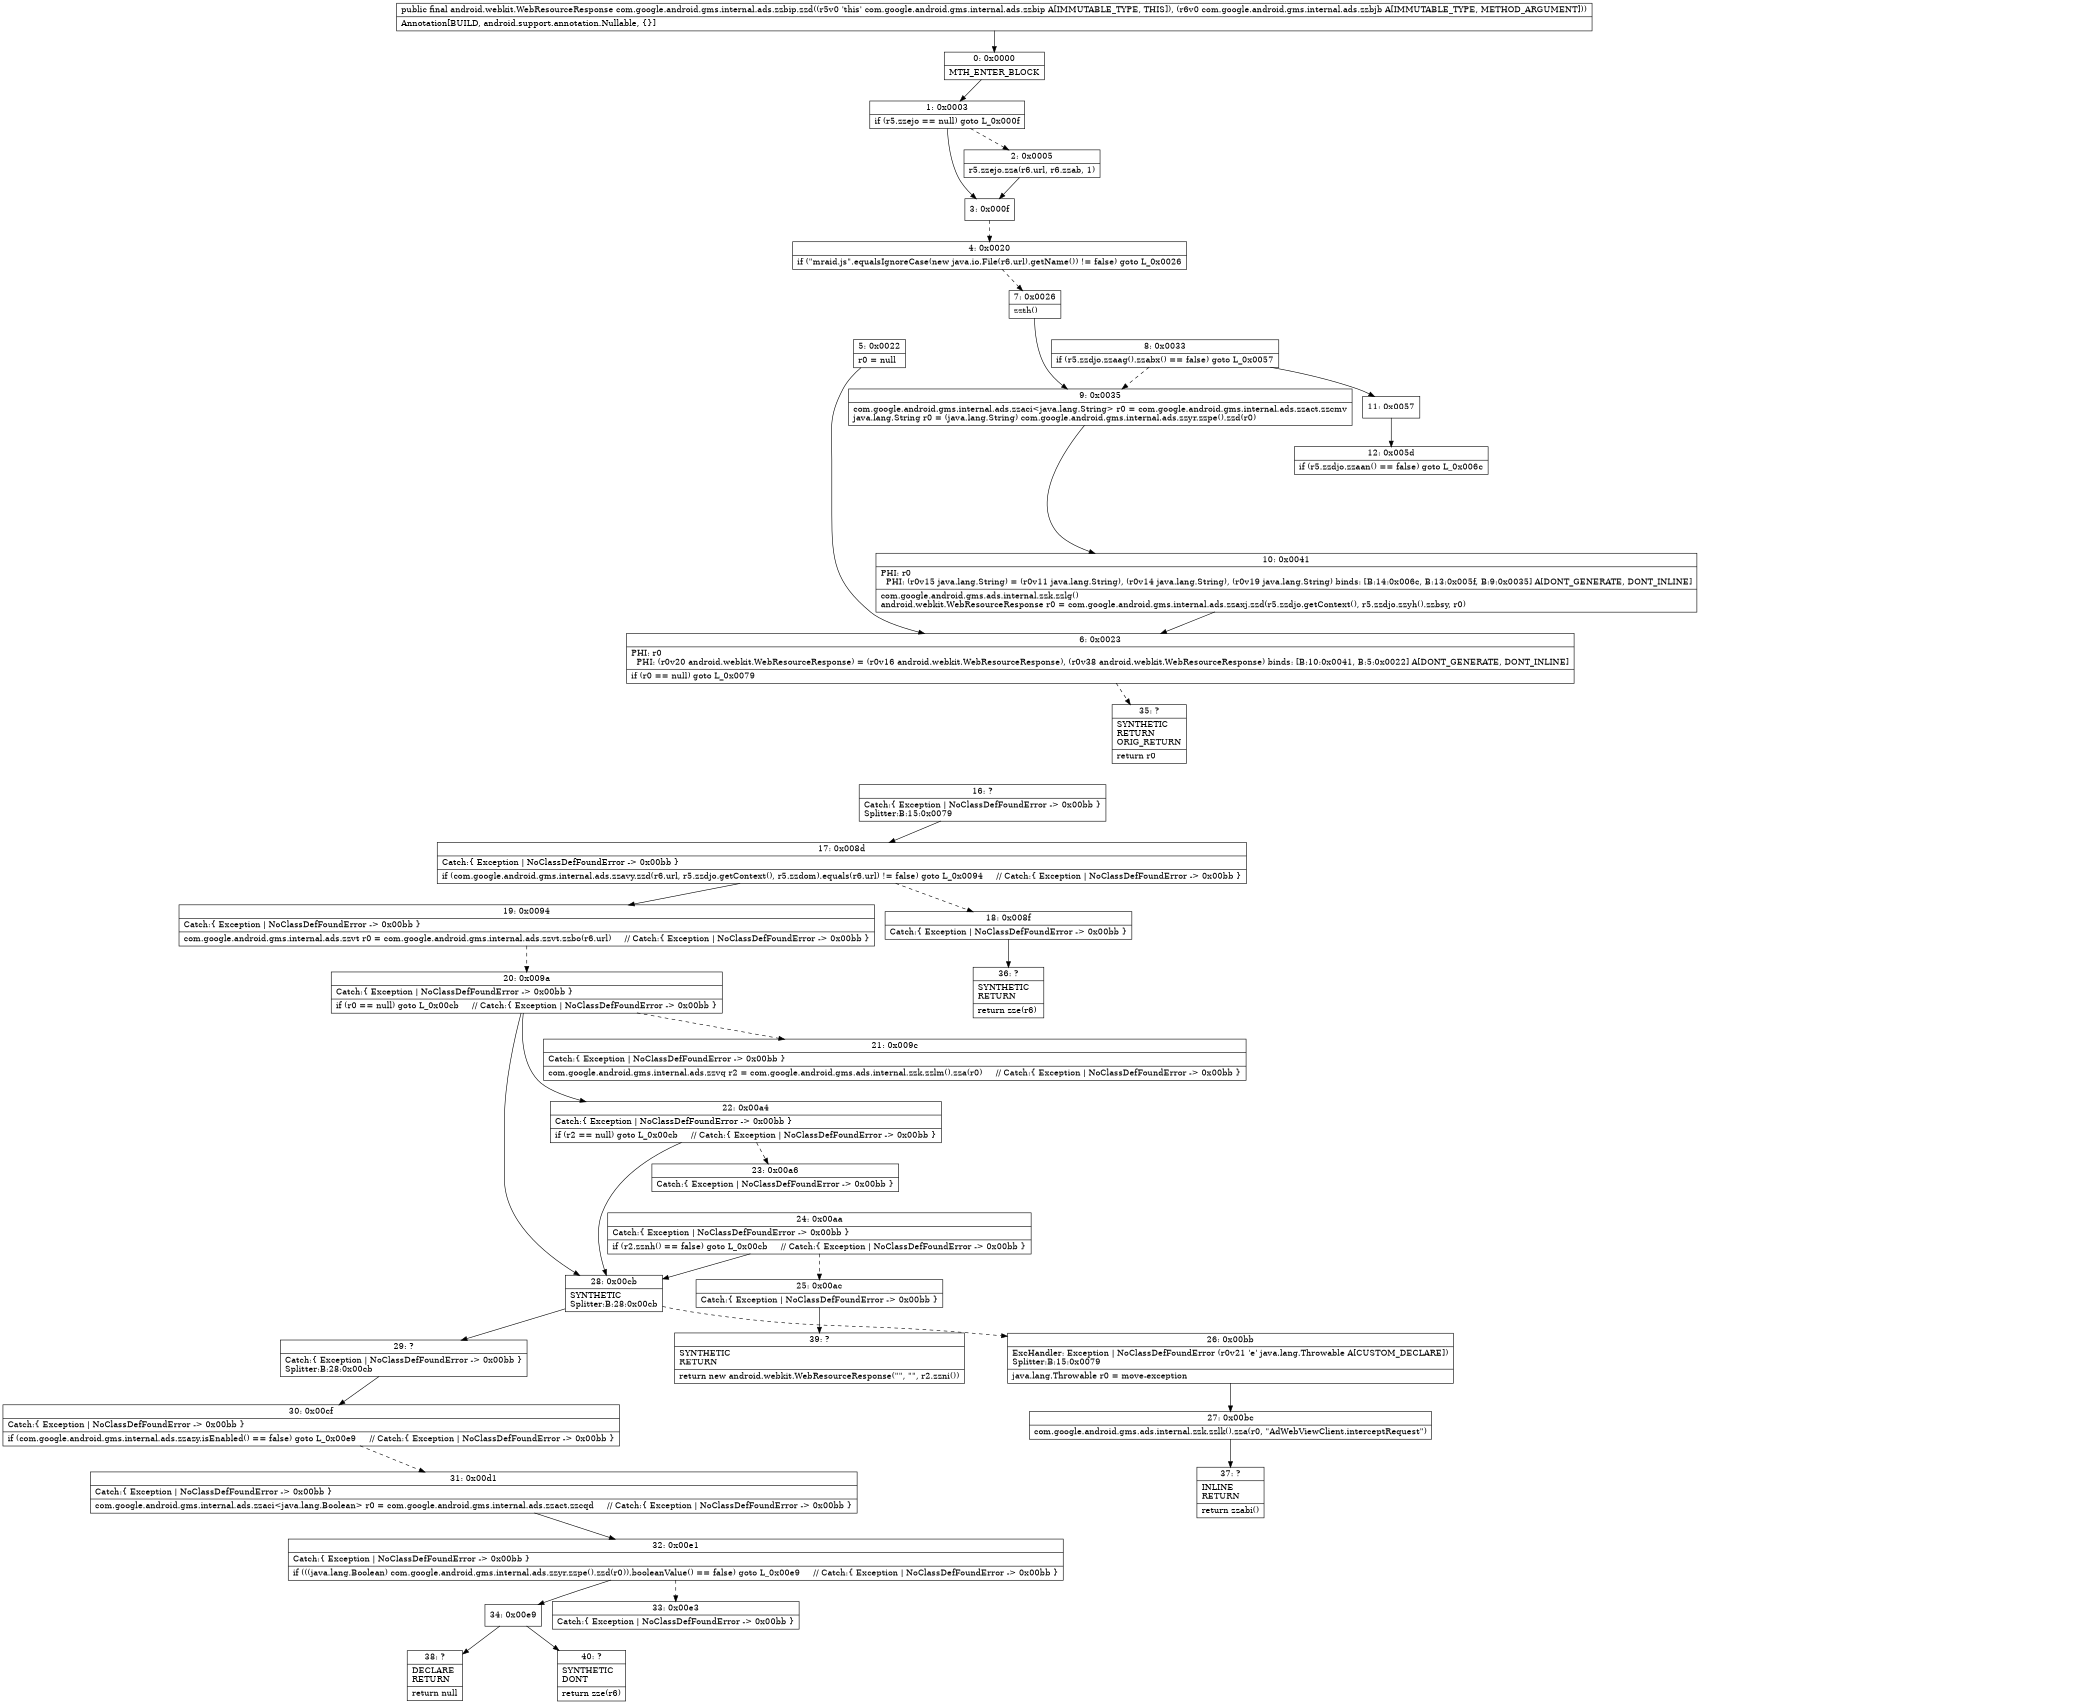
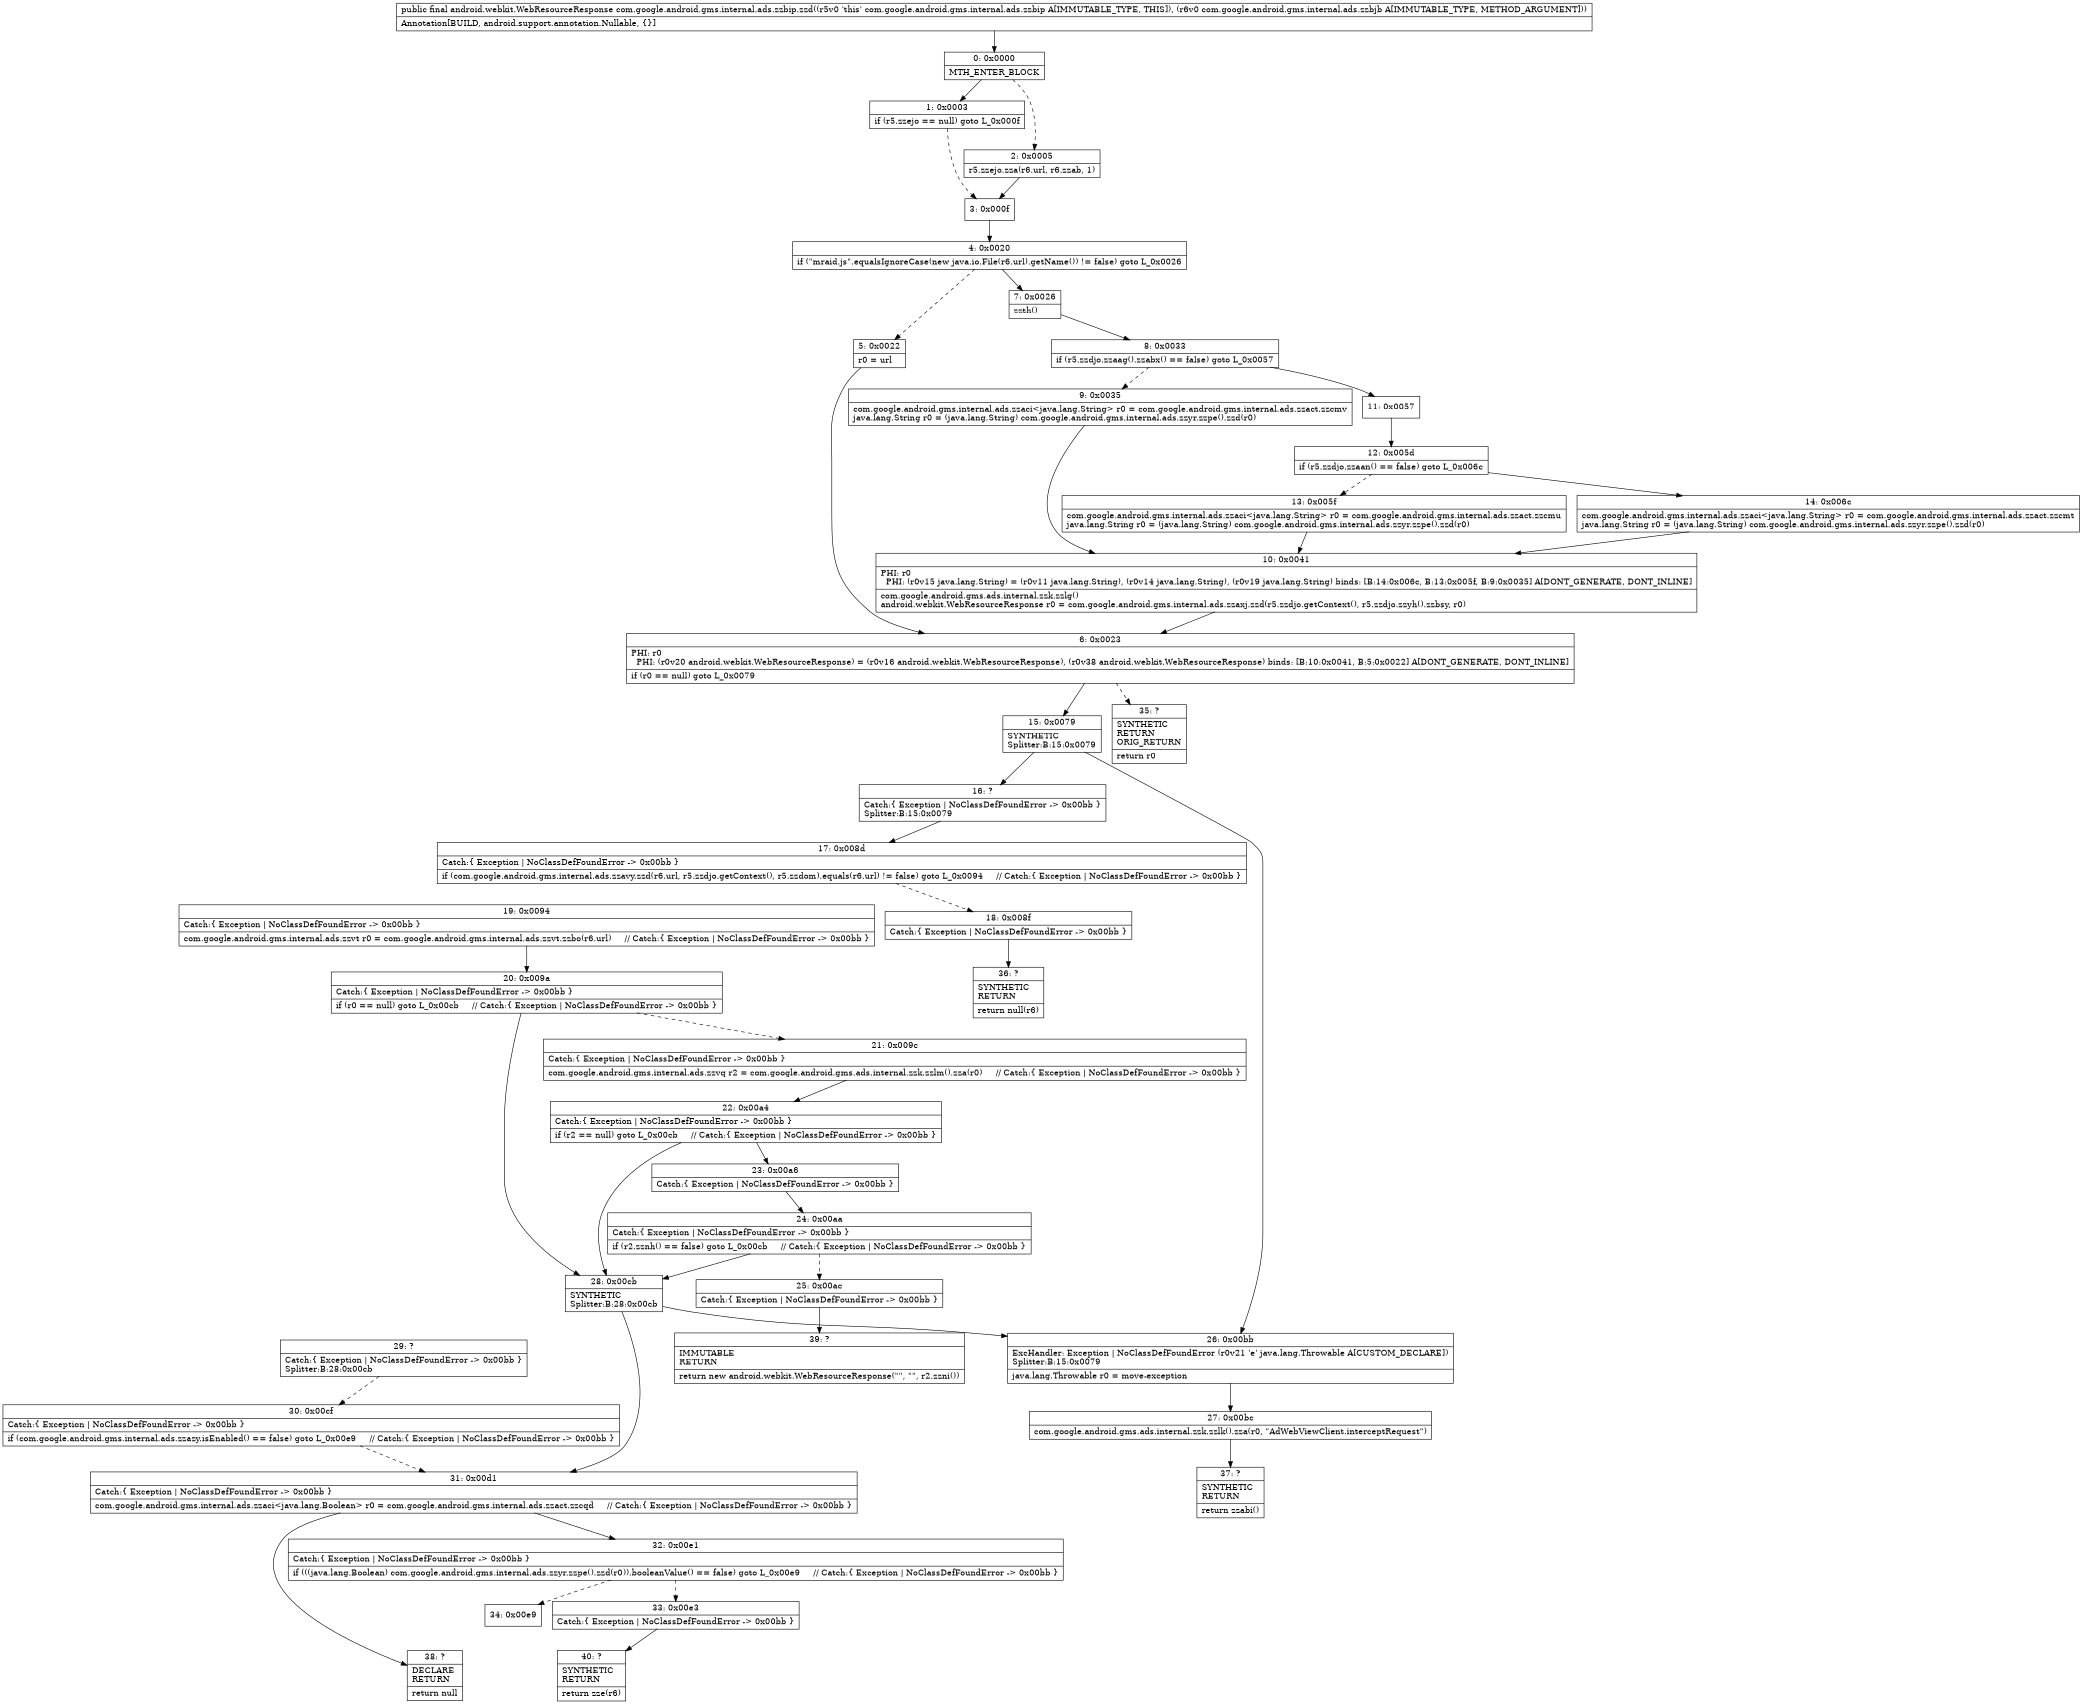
(987, 138) -> (1032, 109)
(953, 164) -> (953, 164)
(990, 228) -> (990, 228)
(1010, 278) -> (1010, 278)
none -> (937, 302)
(1040, 355) -> (1093, 326)
(877, 360) -> (875, 360)
none -> (1314, 514)
none -> (1828, 514)
none -> (1052, 734)
(687, 894) -> none
(527, 956) -> (527, 956)
(1007, 1011) -> (1008, 1011)
(531, 1071) -> (823, 1090)
(761, 1151) -> (761, 1151)
none -> (793, 1200)
(516, 1324) -> (639, 1407)
(832, 1325) -> (832, 1325)
(705, 1353) -> (707, 1353)
(362, 1389) -> (362, 1389)
(1218, 1488) -> (1228, 1488)
(577, 1591) -> (577, 1591)
(540, 1636) -> (644, 1638)
(484, 1638) -> (290, 1598)
(575, 1680) -> (581, 1680)
